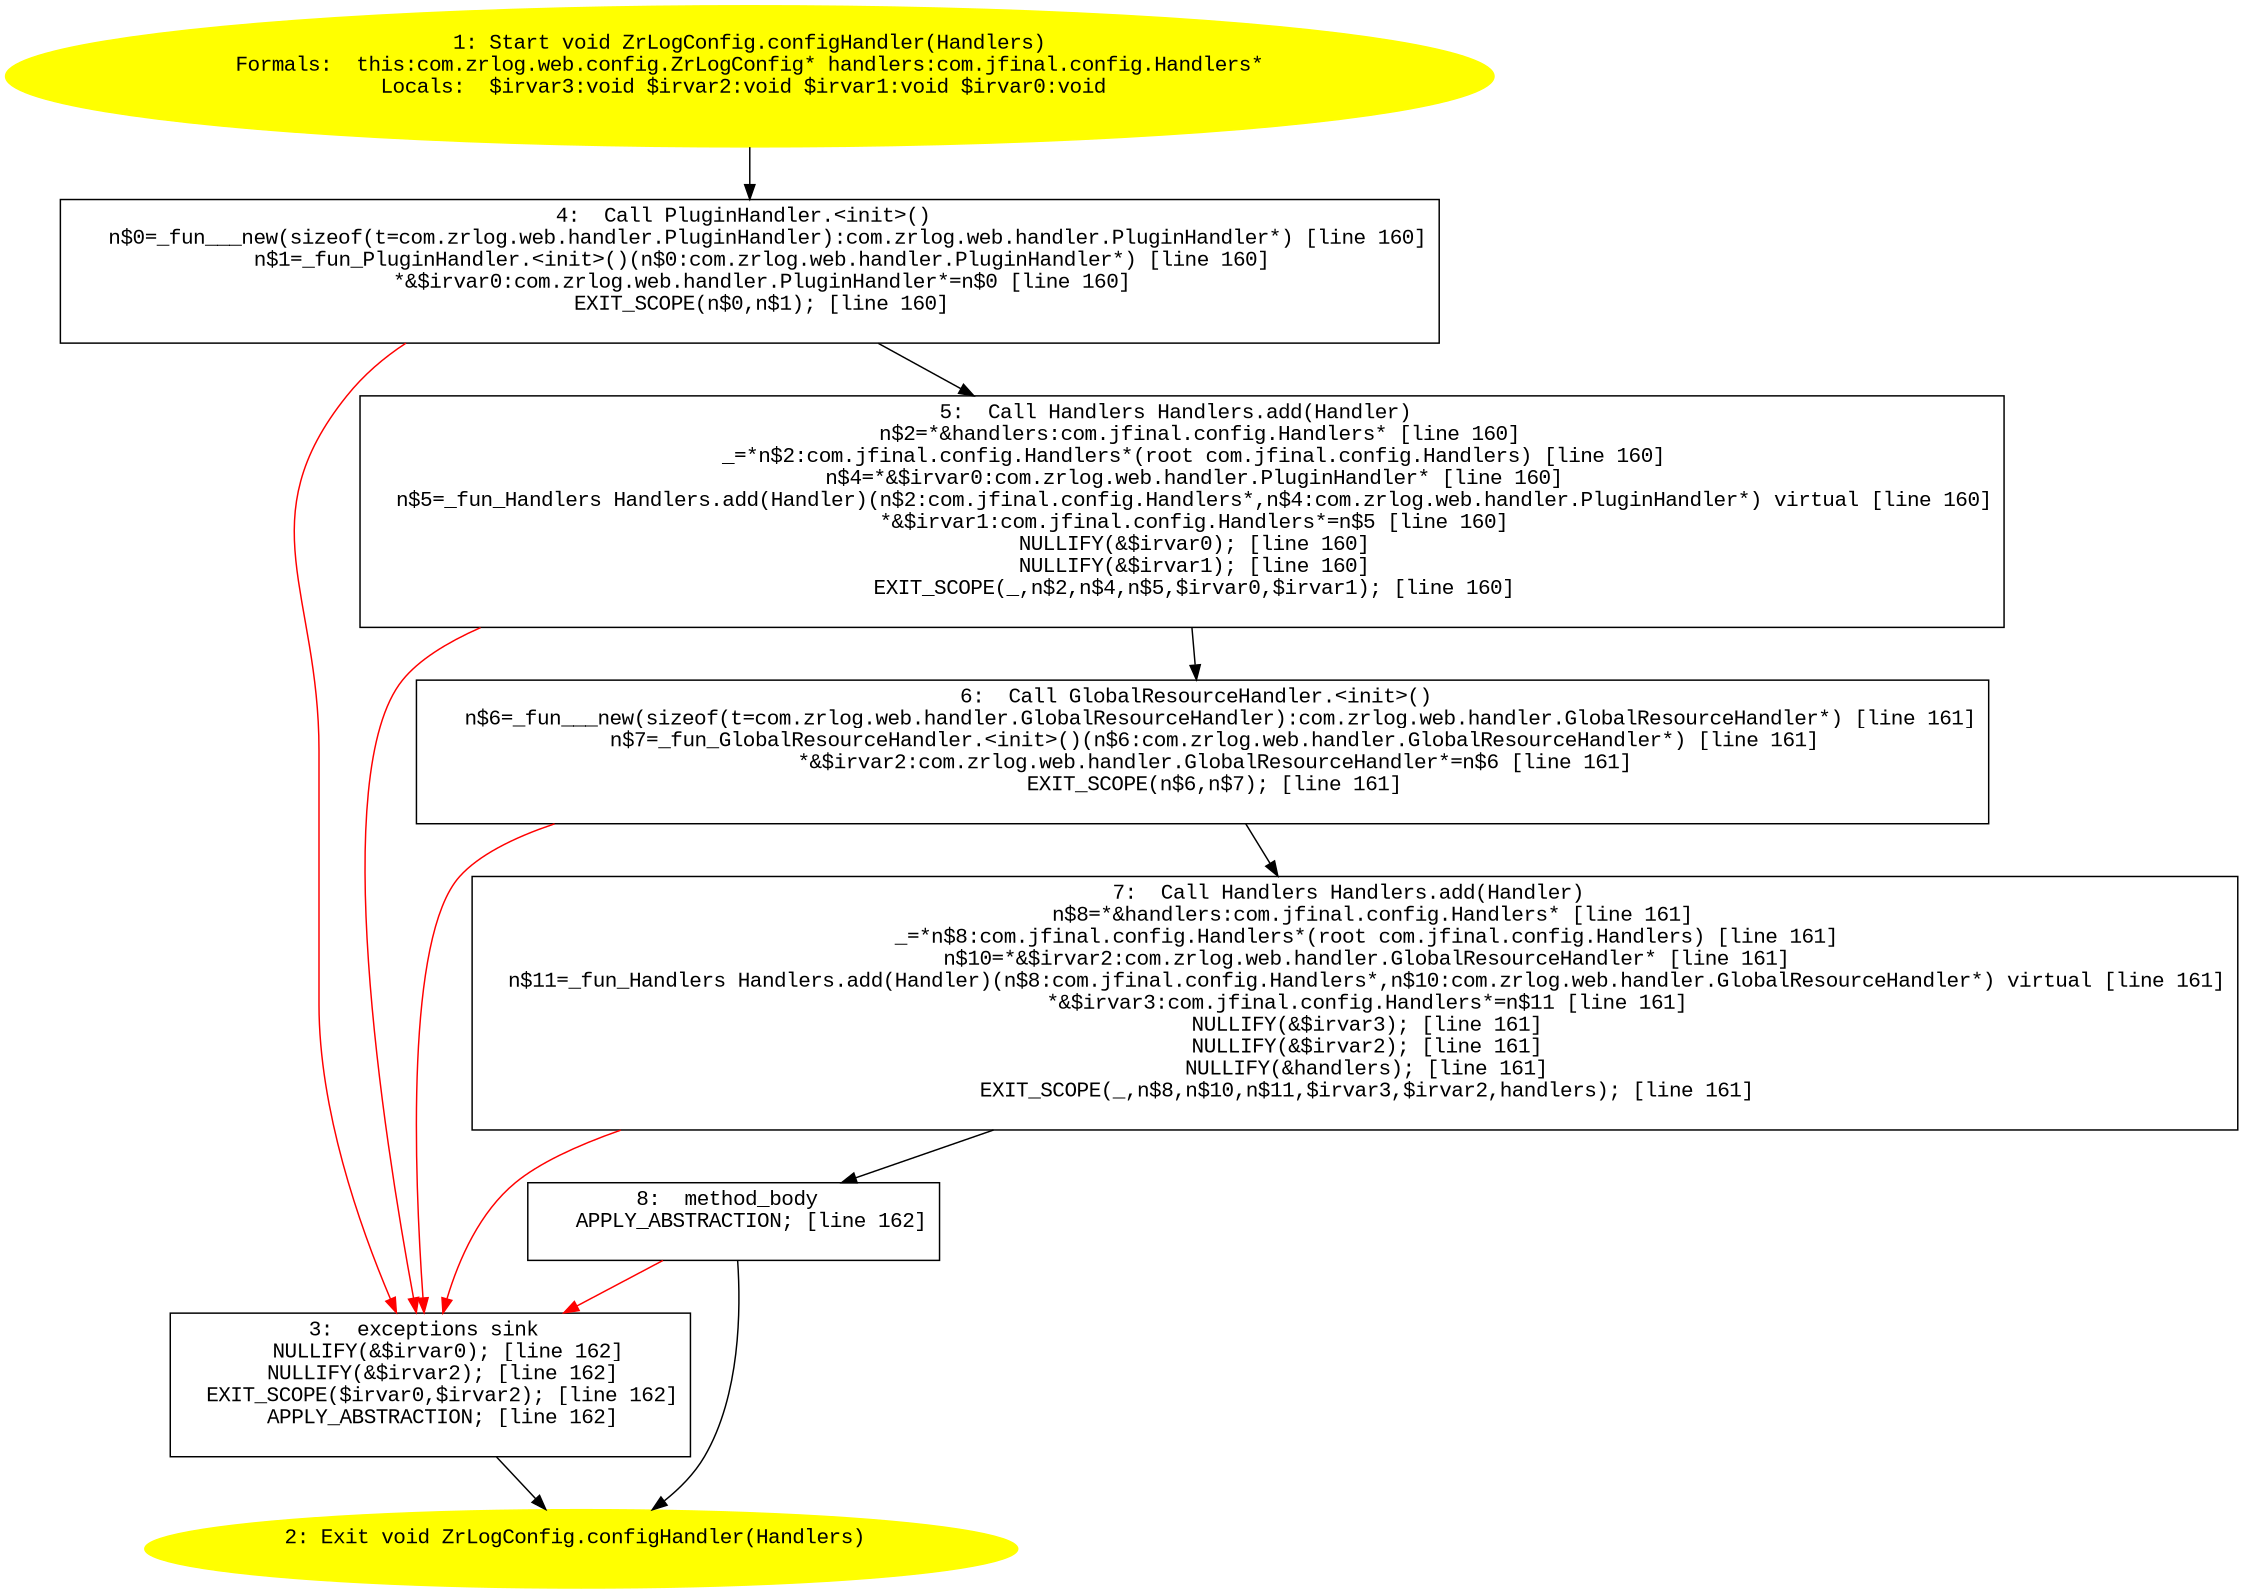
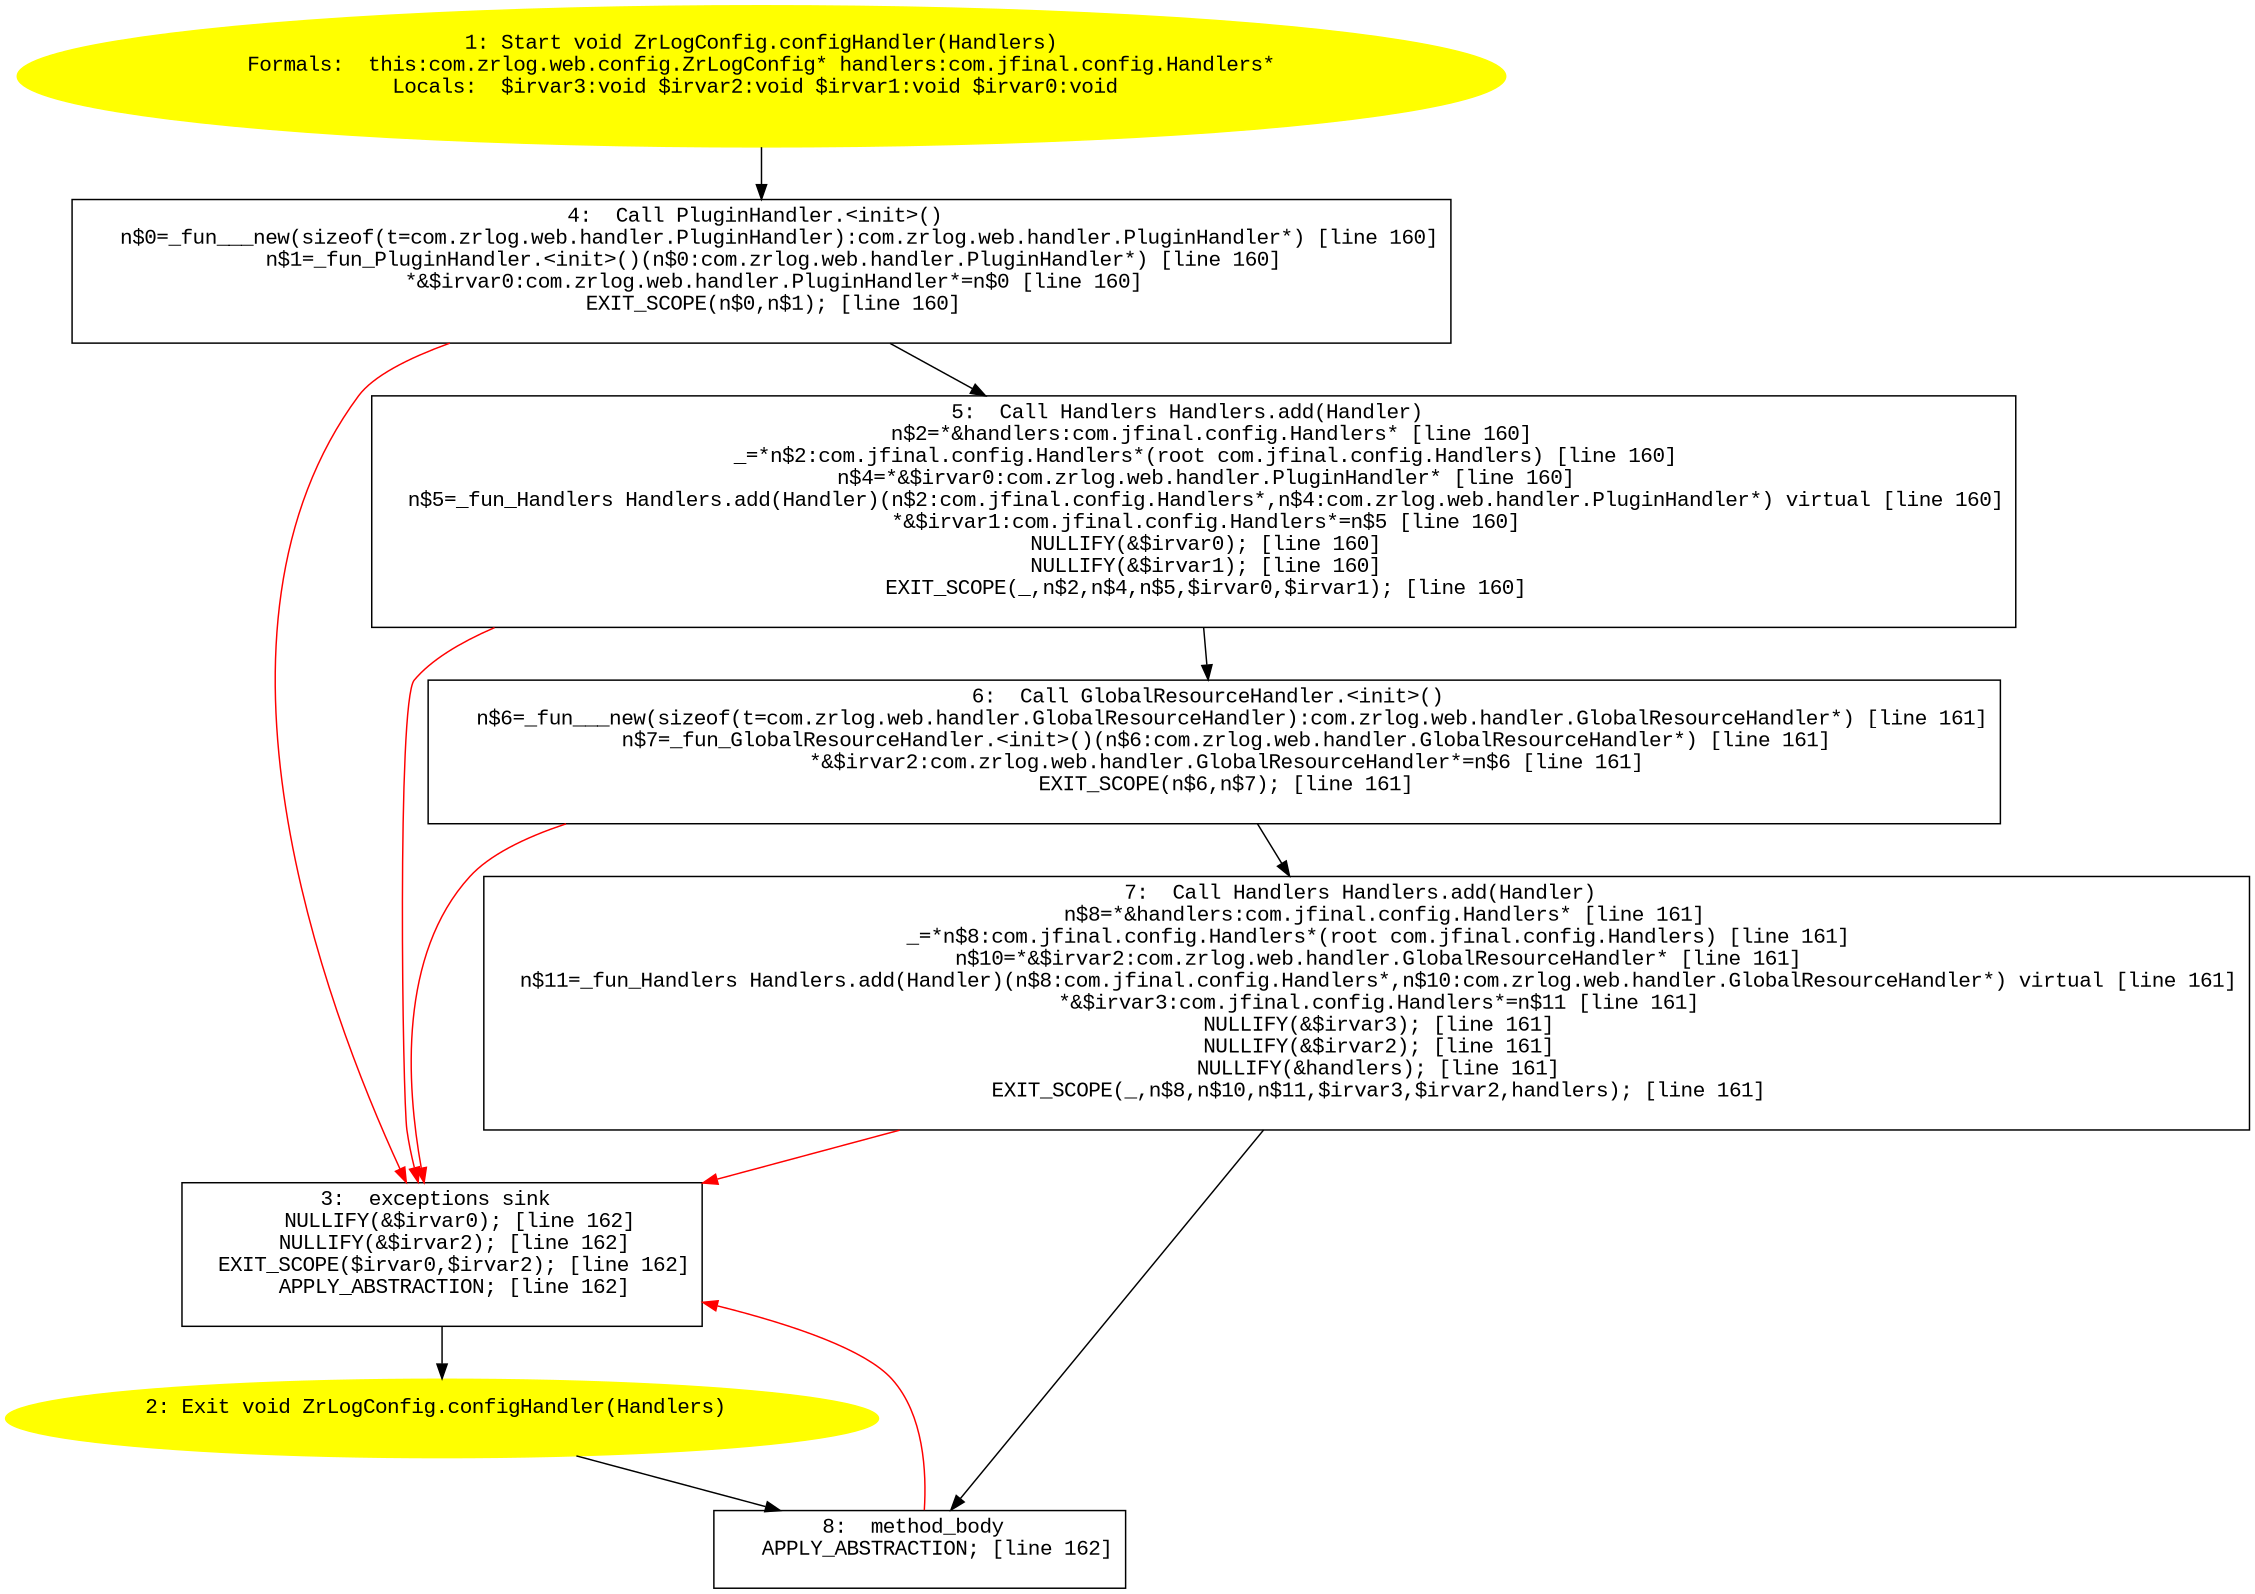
(729, 1391) -> (671, 1481)
